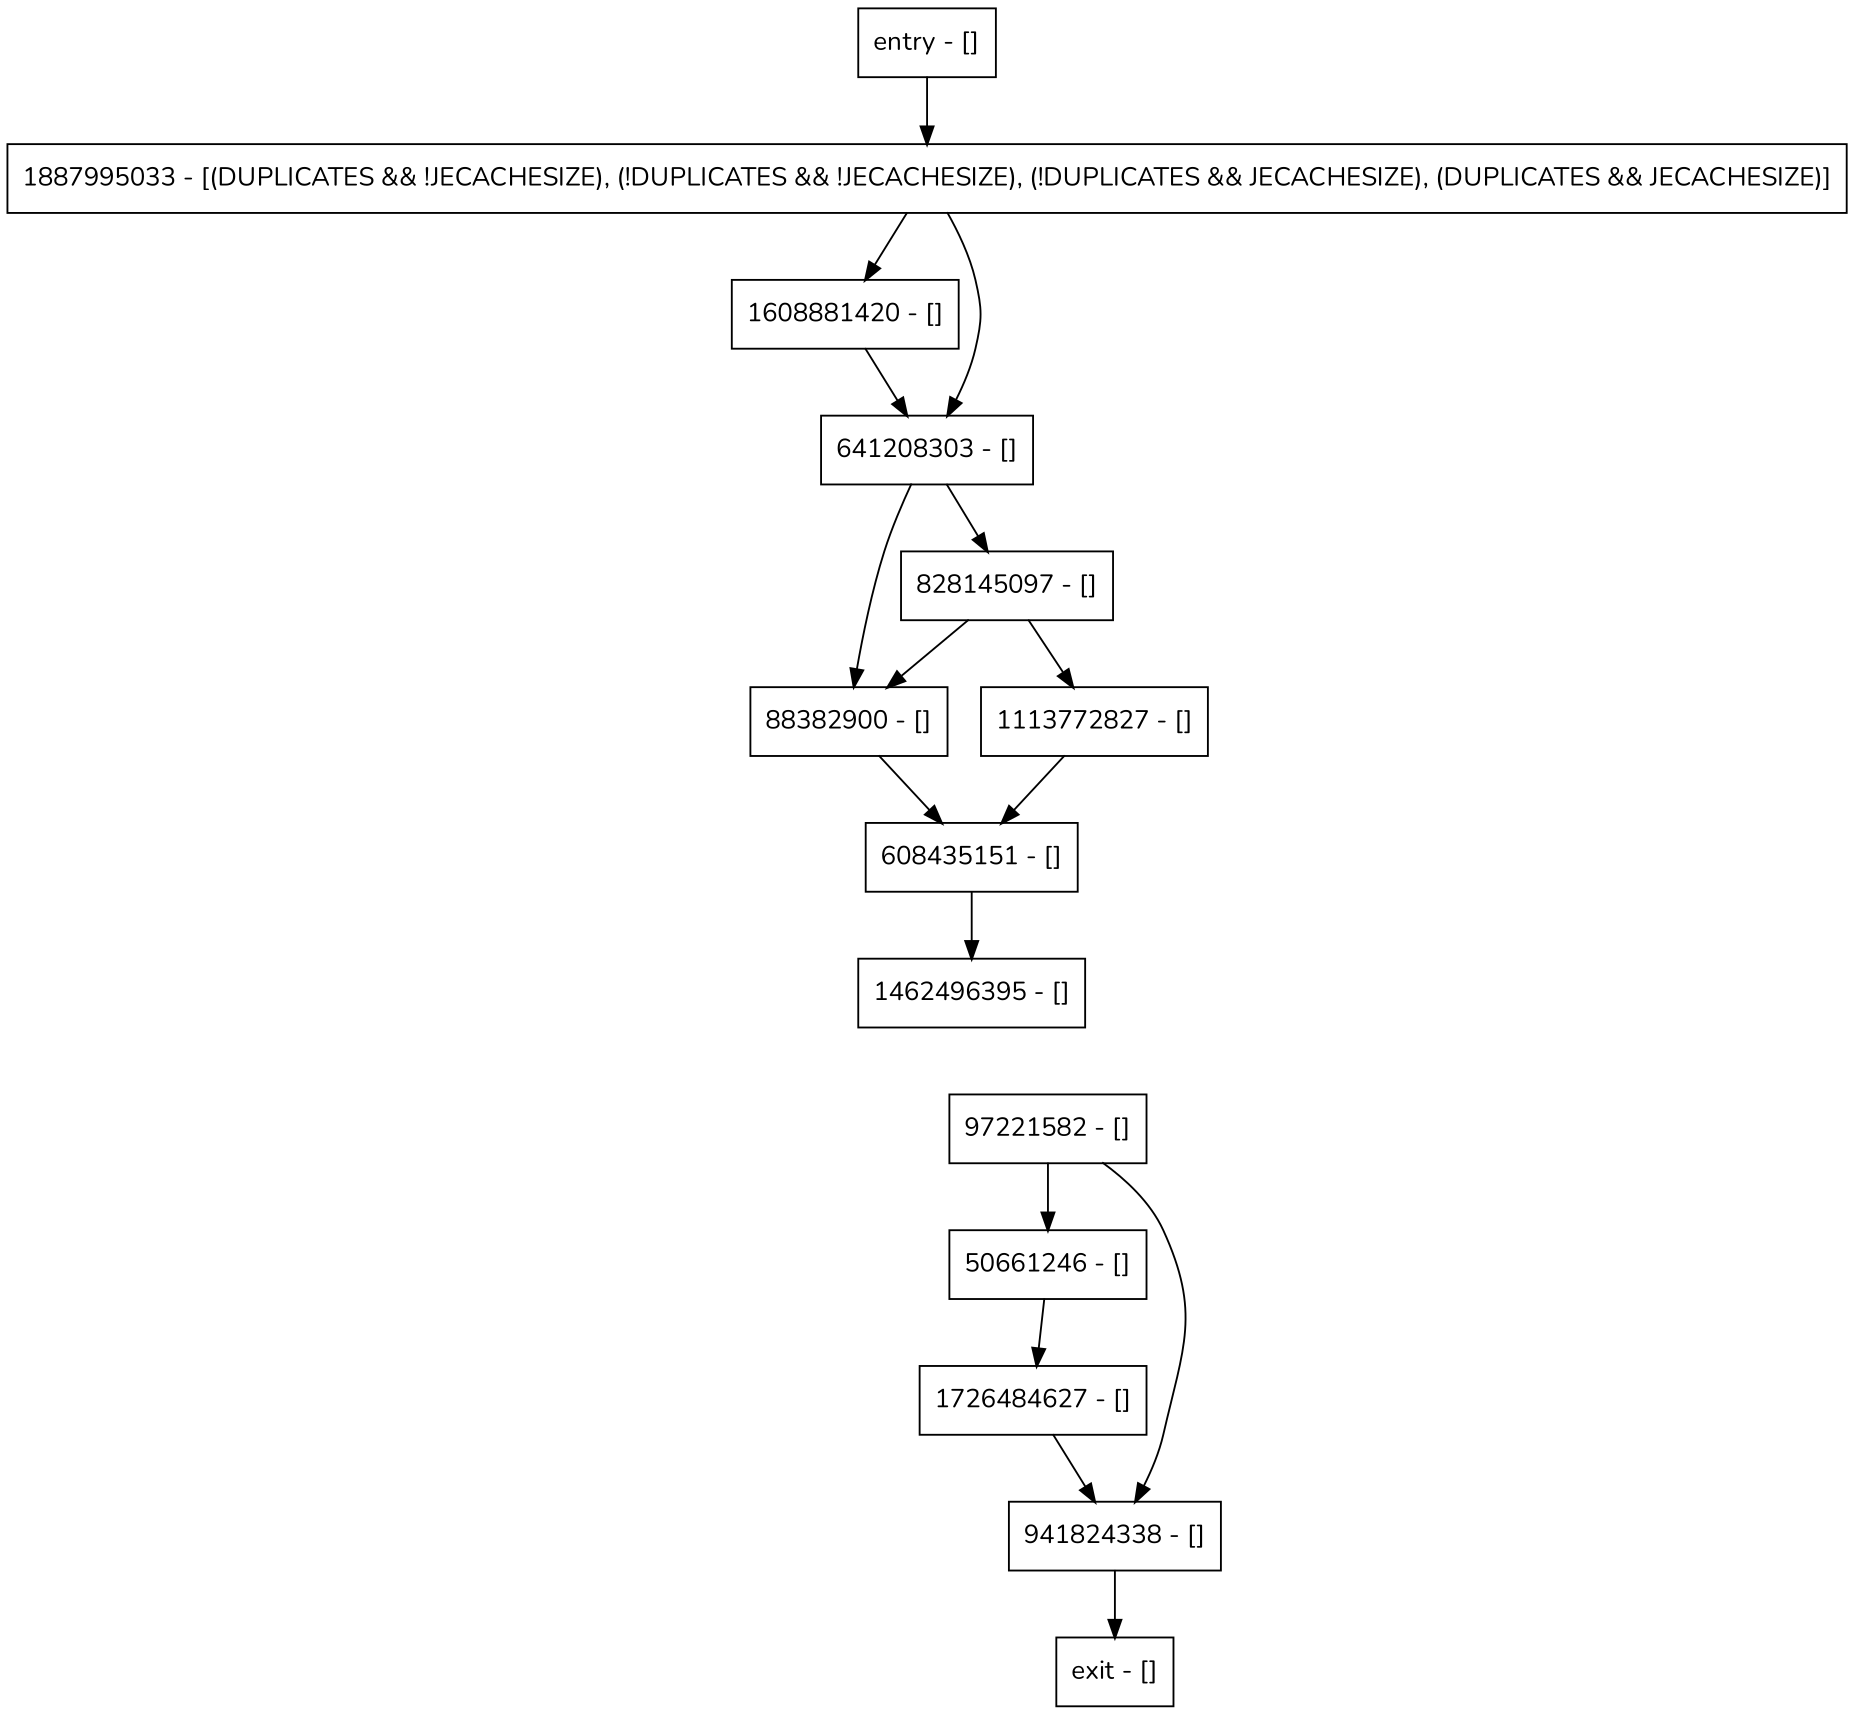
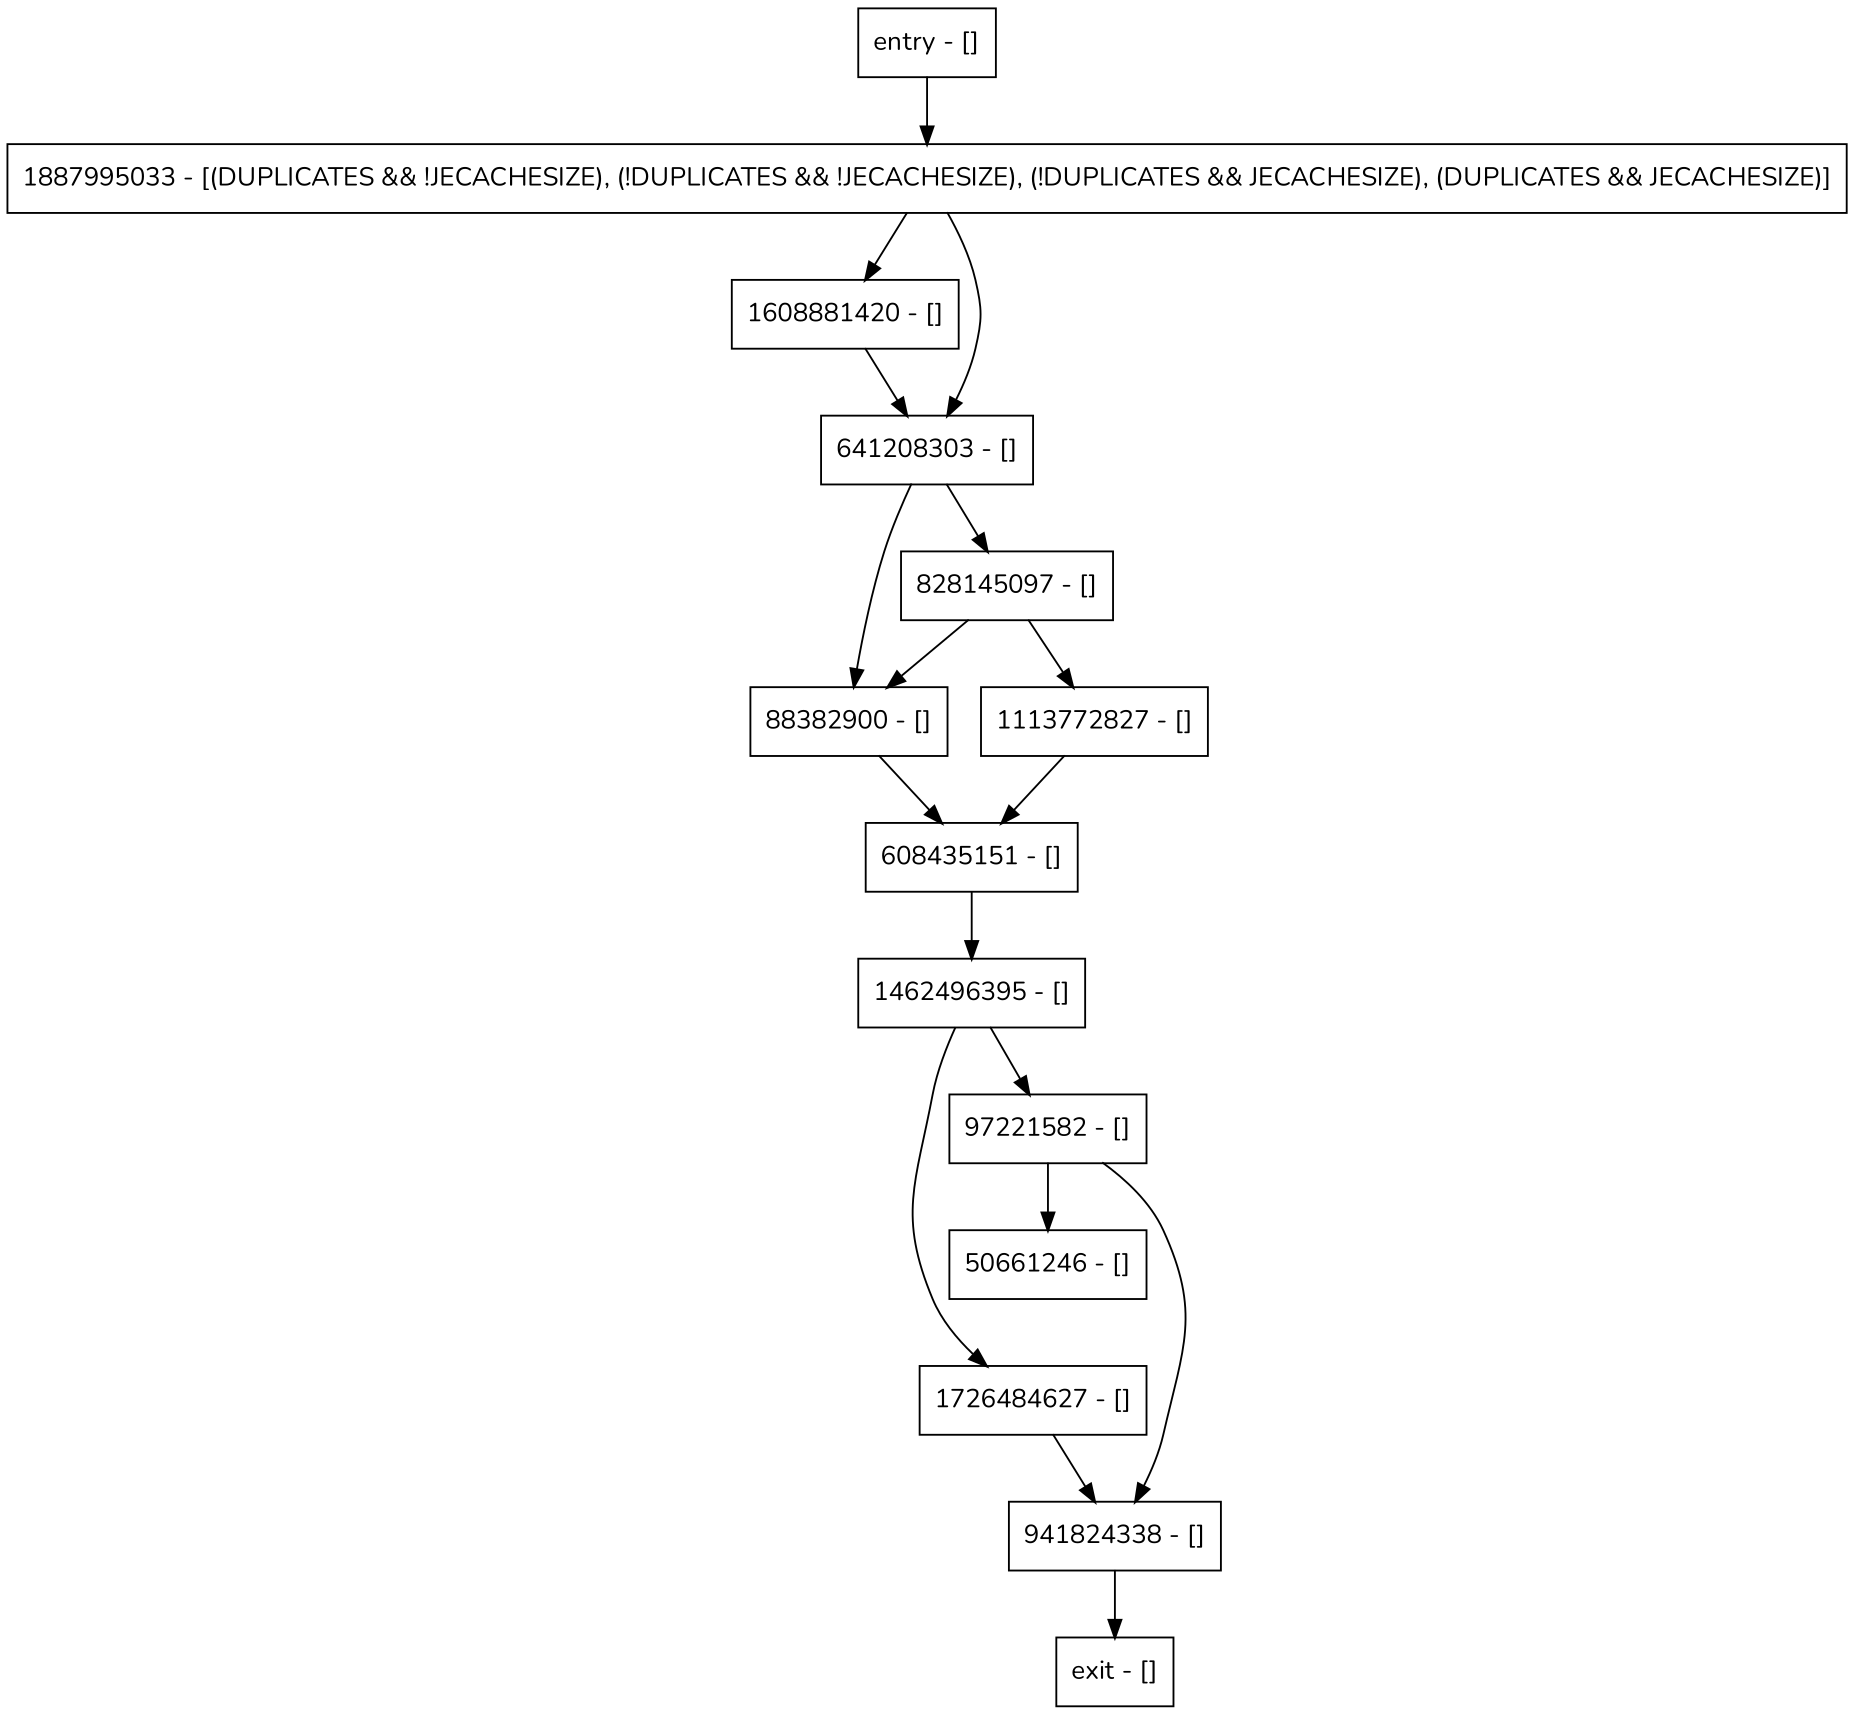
none -> (1005, 1053)
(1042, 1323) -> (914, 1196)
